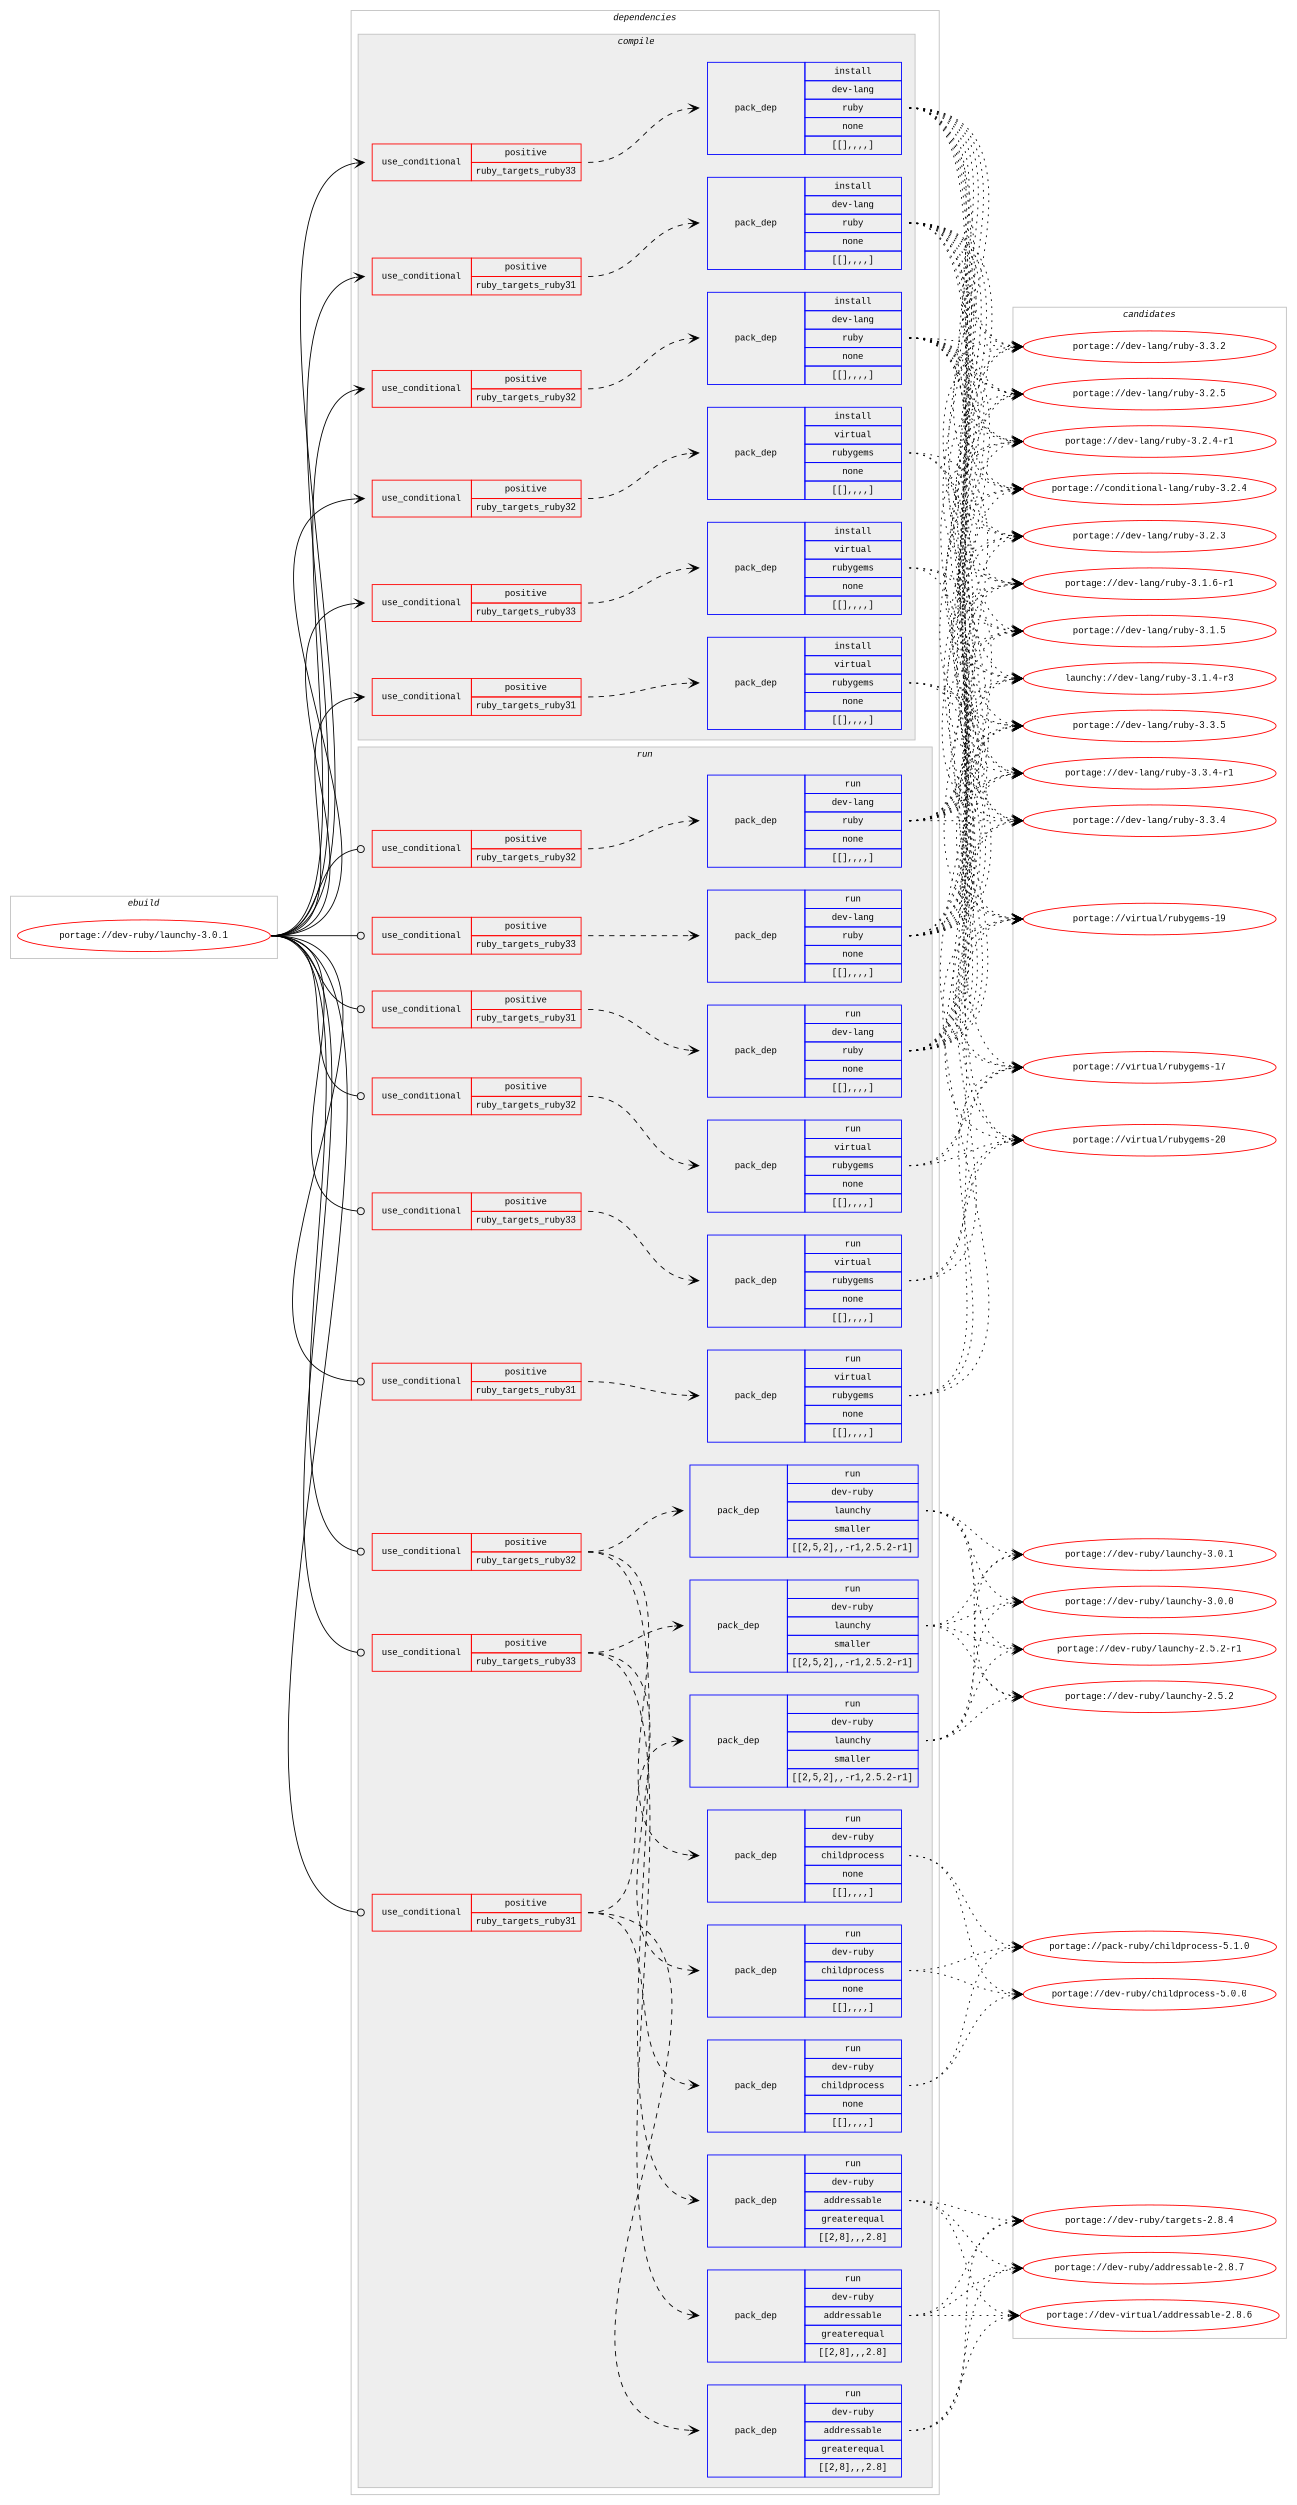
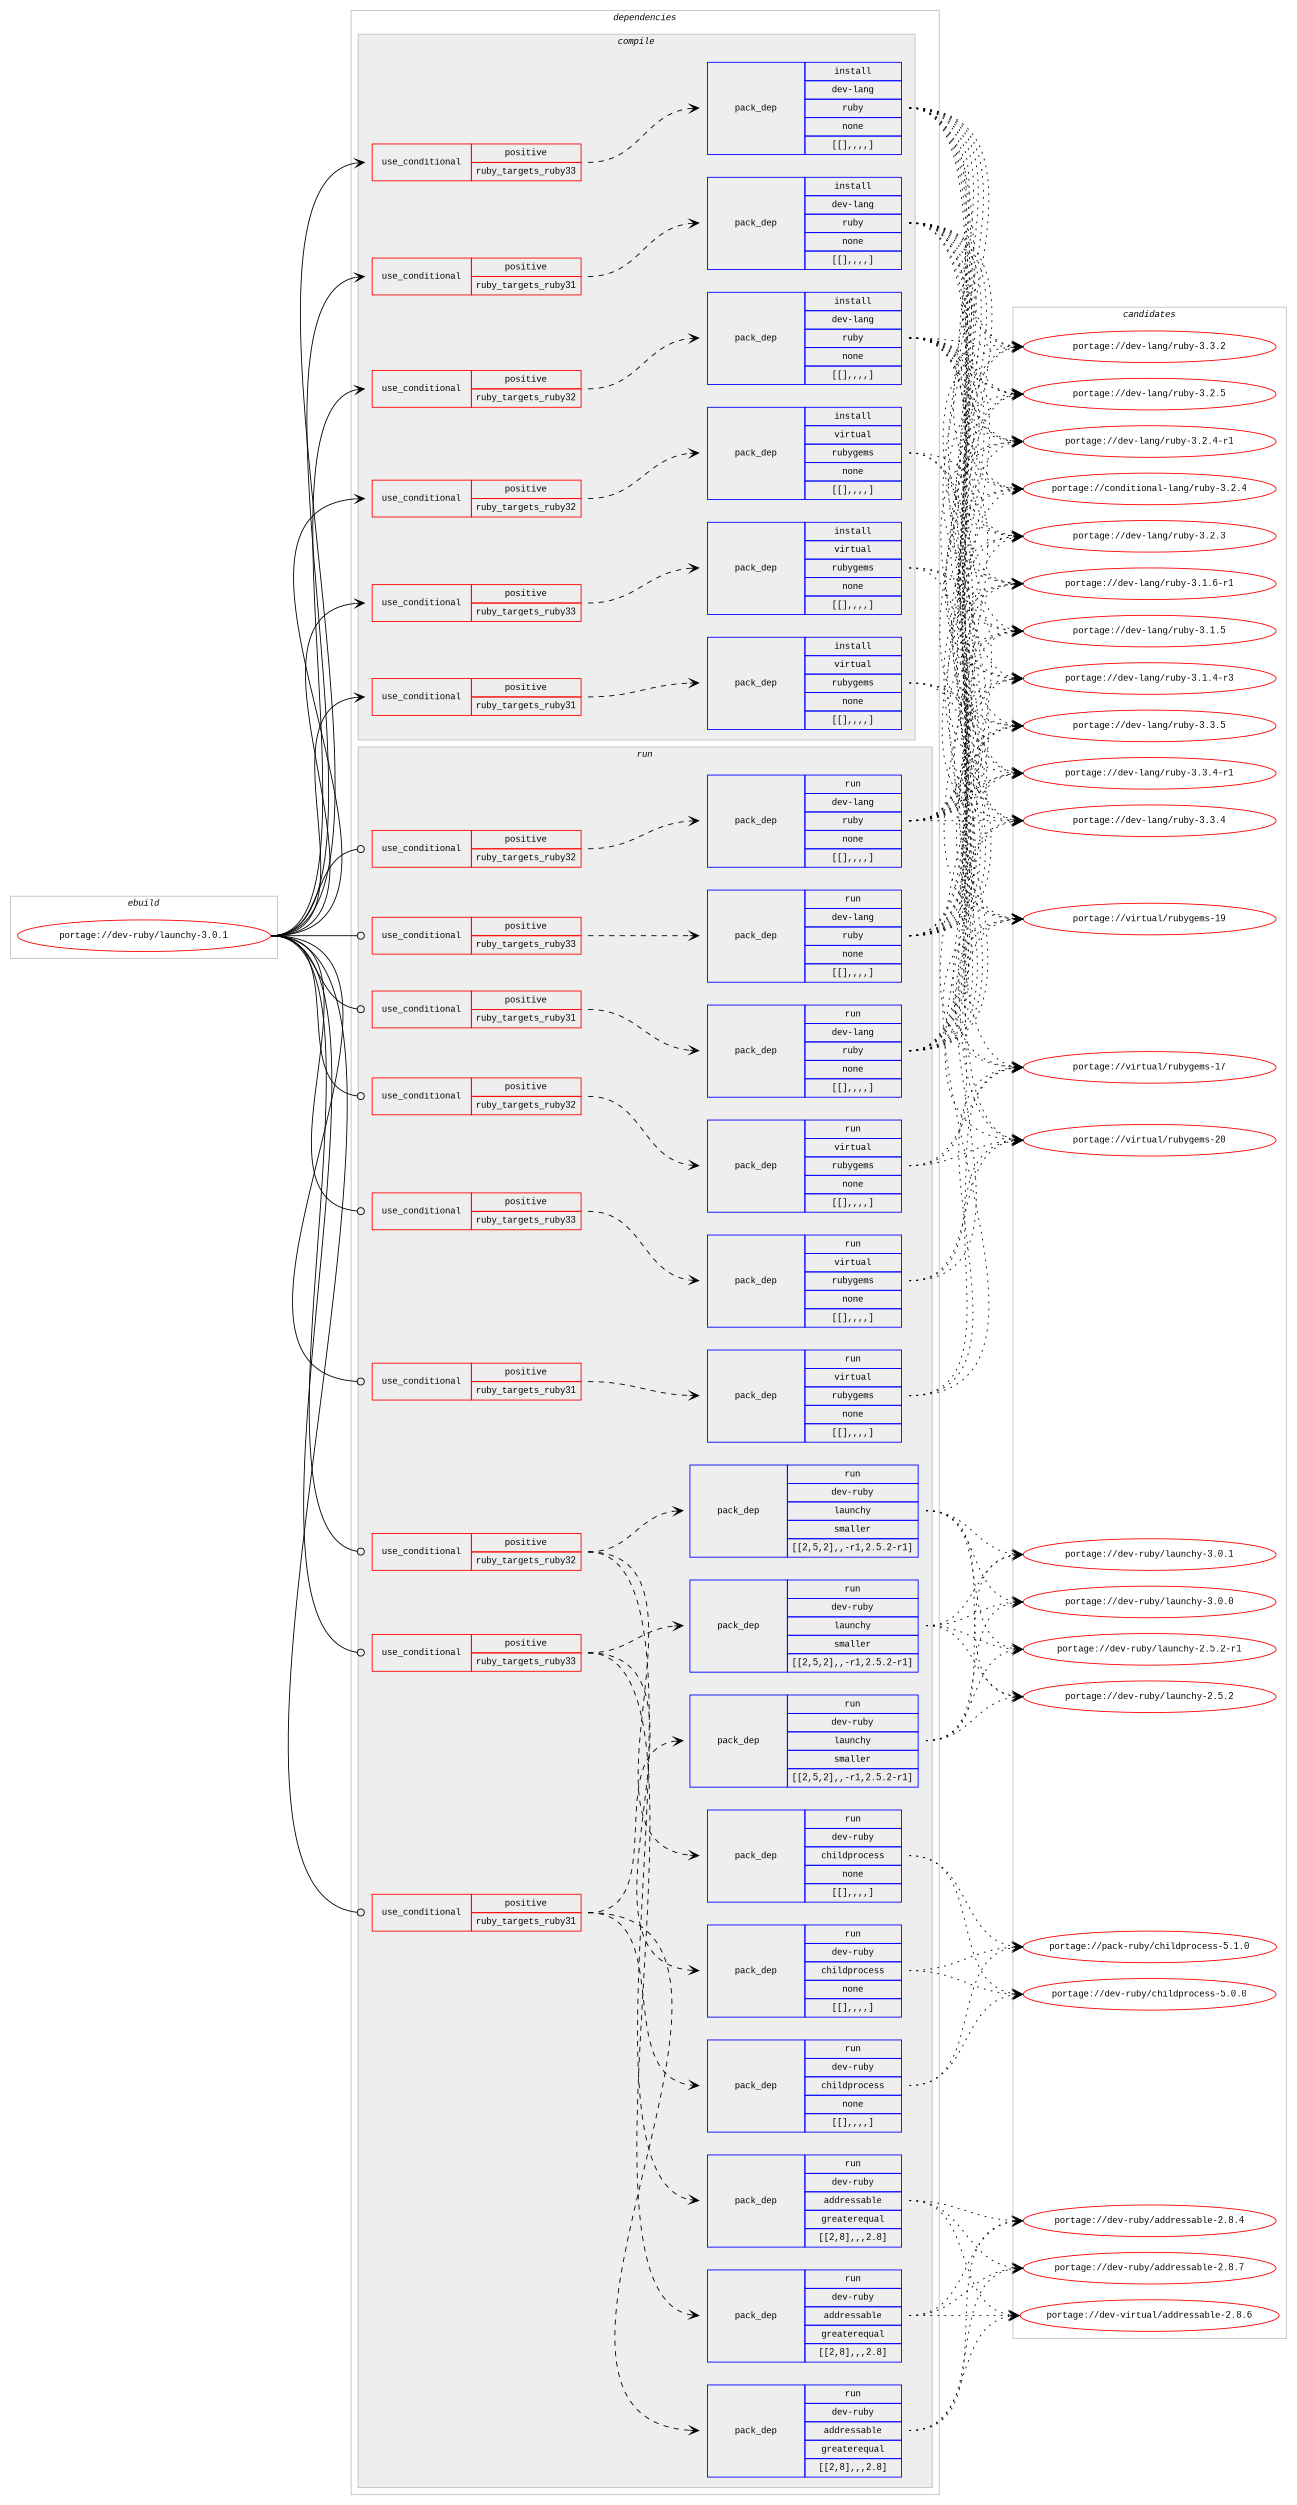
(1150, 679) -> (1150, 679)
(1150, 2221) -> (1150, 2221)
